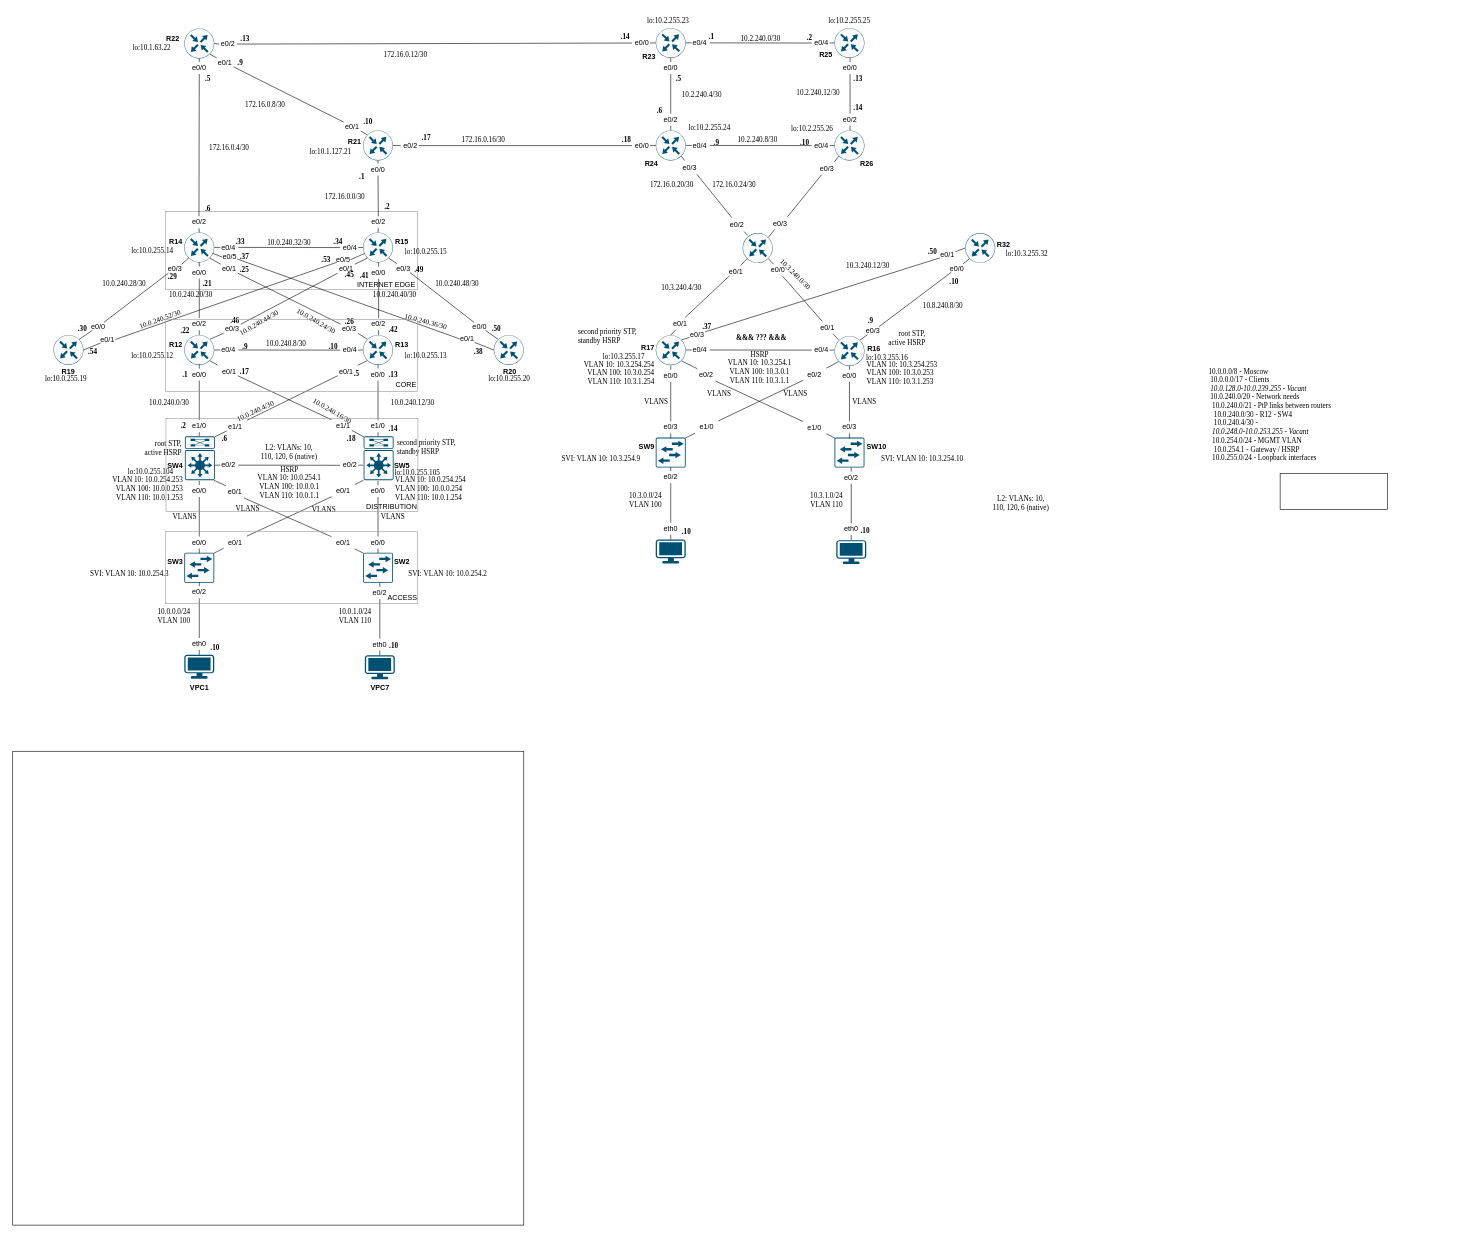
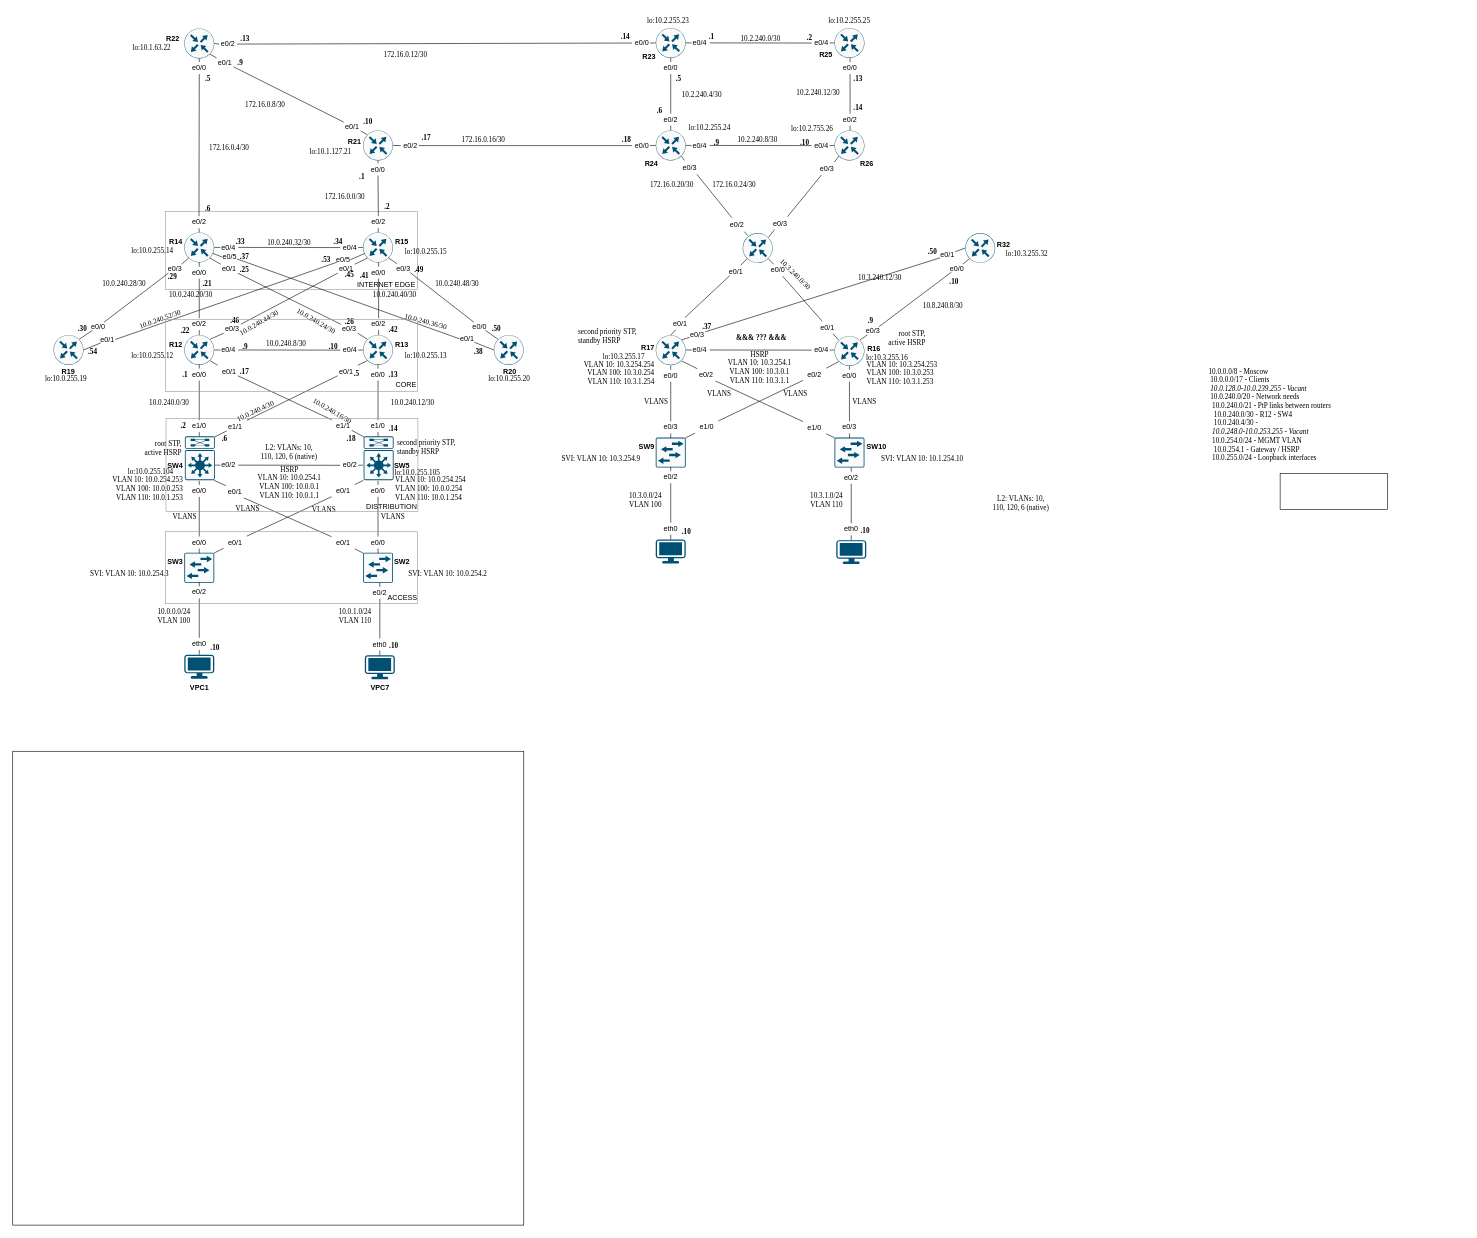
(812, 129) -> (812, 129)
(868, 266) -> (880, 278)
(681, 288) -> none
(922, 459) -> (922, 459)
